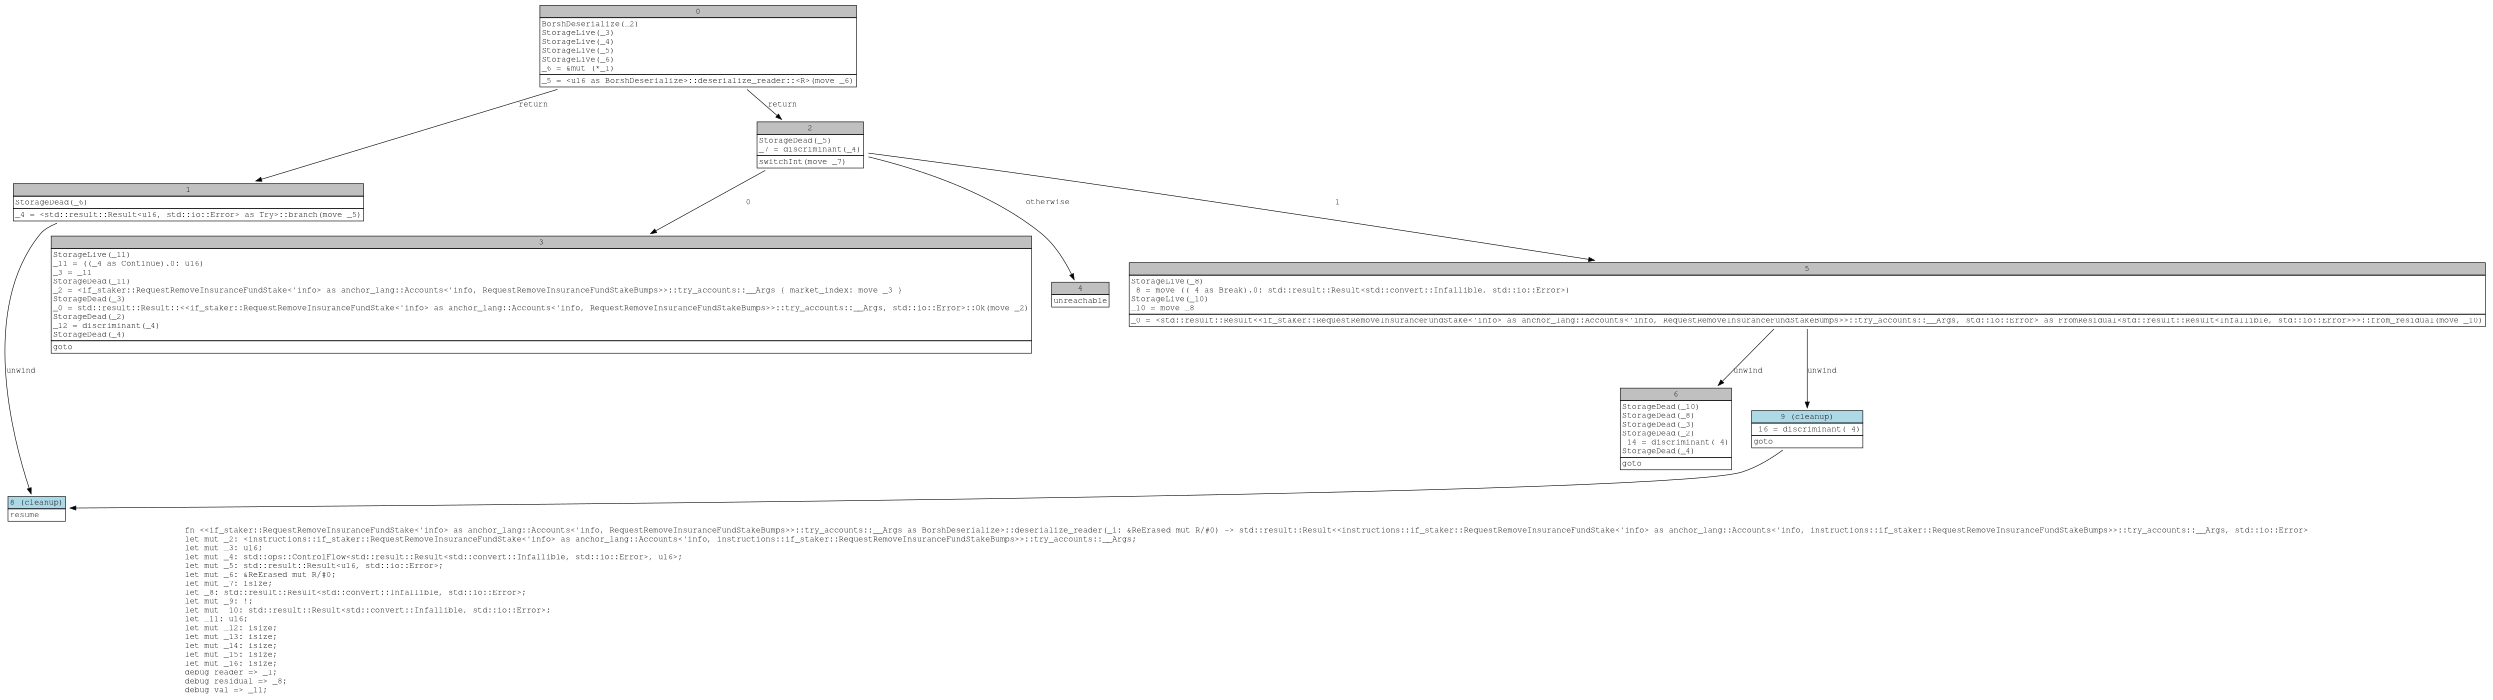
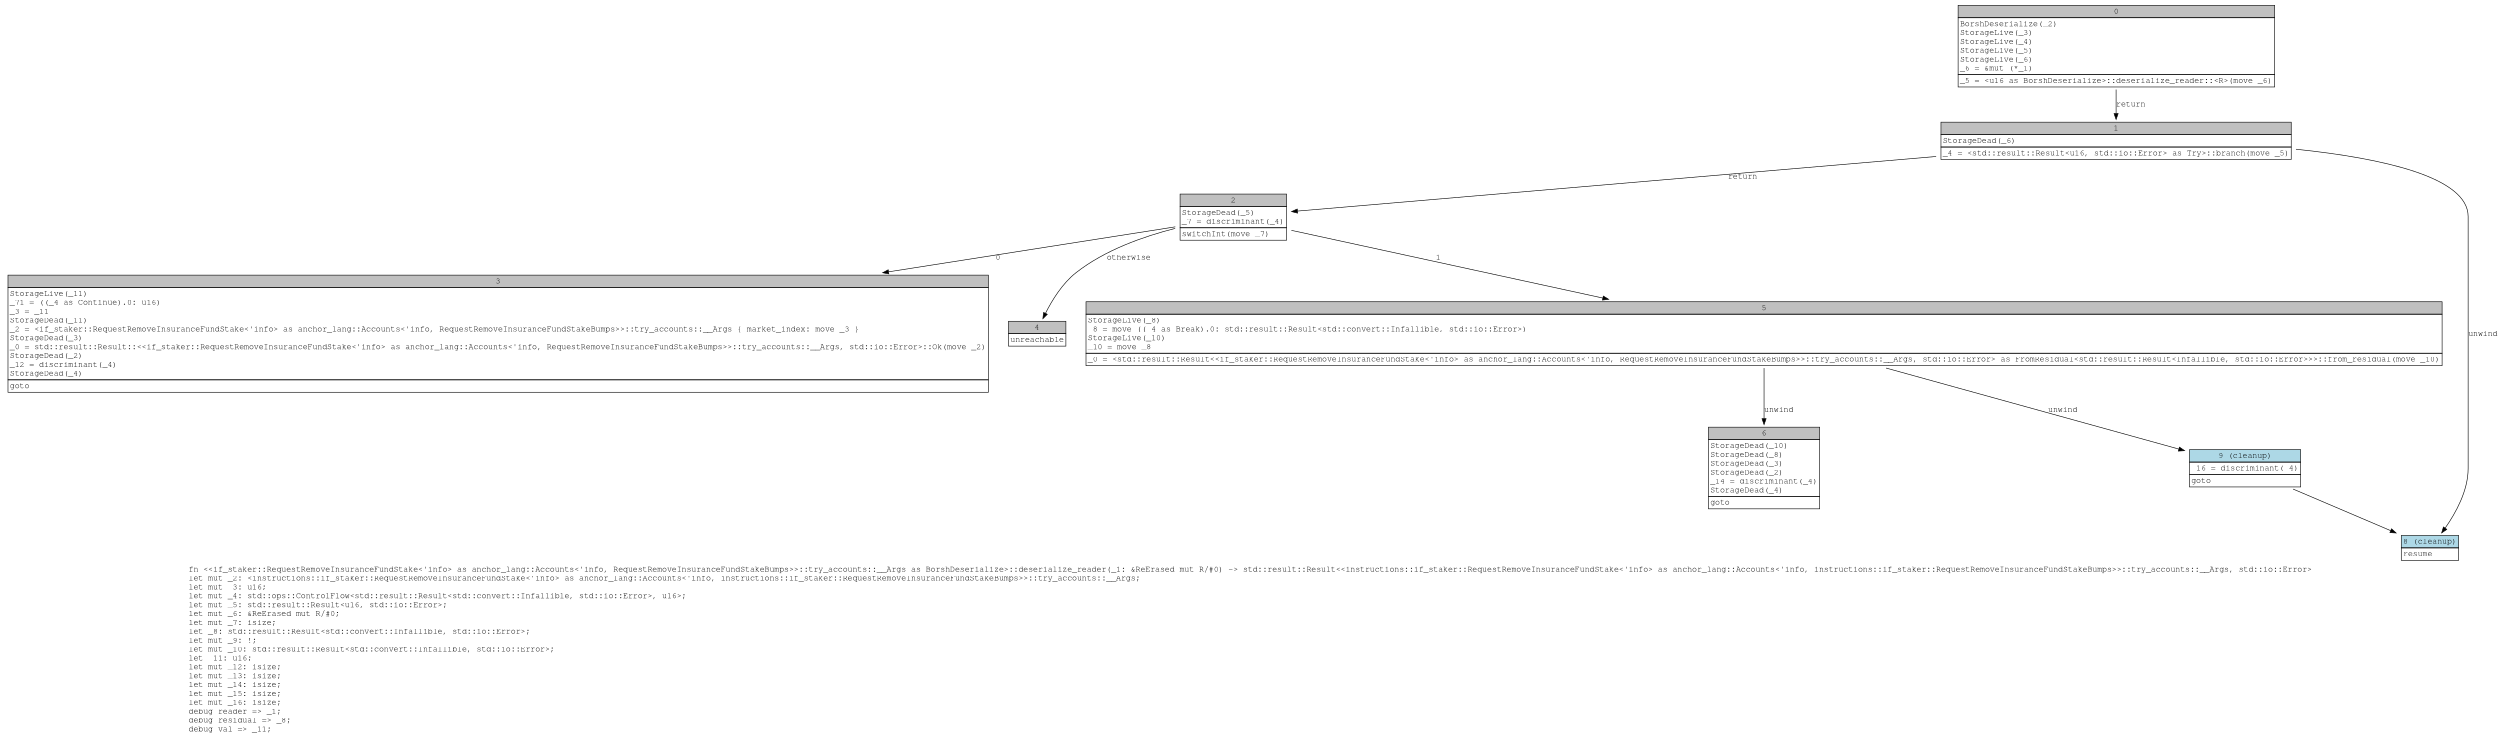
(762, 102) -> (1617, 184)
(129, 263) -> (85, 302)
